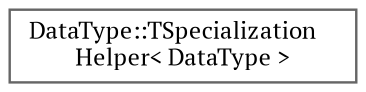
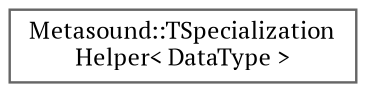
(183, 46) -> (183, 46)
